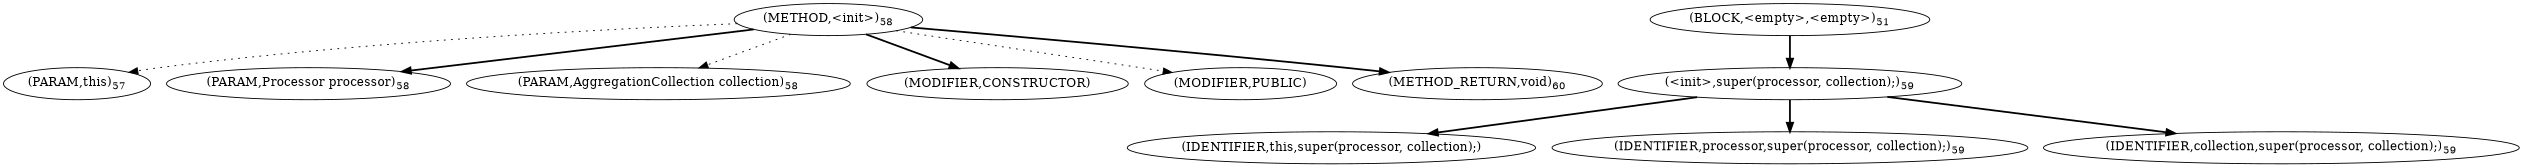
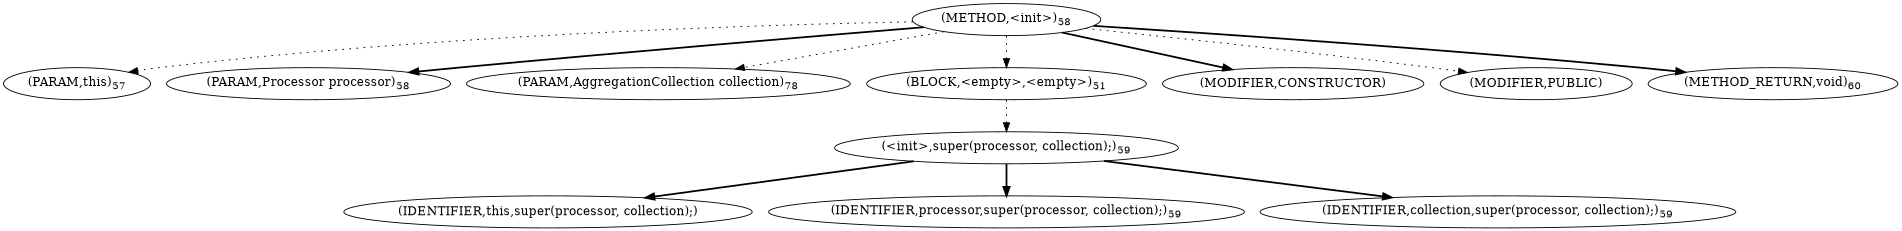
none -> (1006, 47)
(1790, 47) -> (1006, 111)
(792, 82) -> (792, 82)
